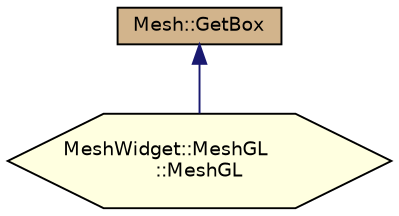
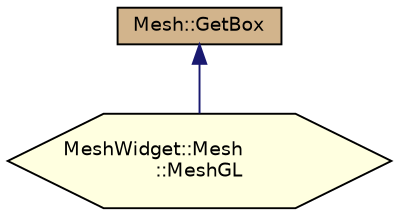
(200, 161) -> (200, 161)
